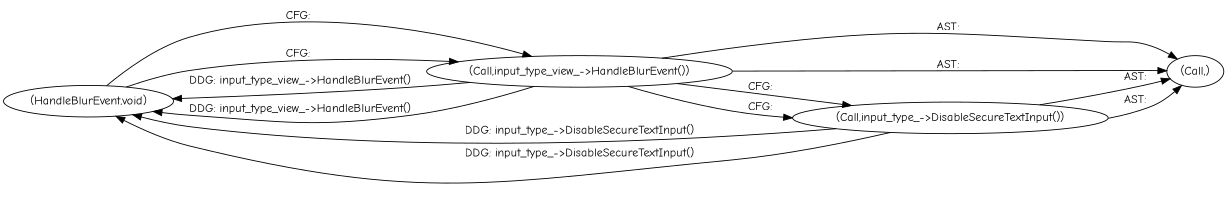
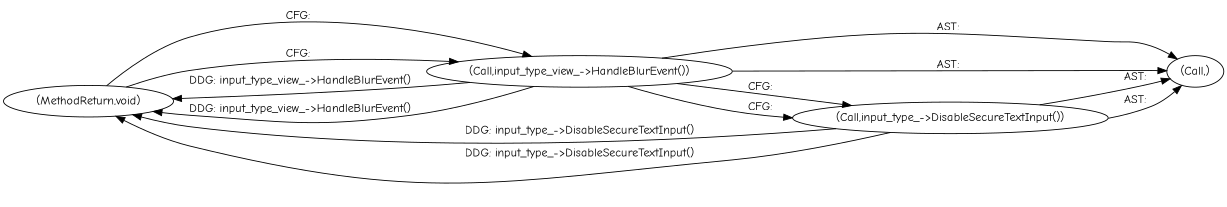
(89, 101) -> (89, 101)
